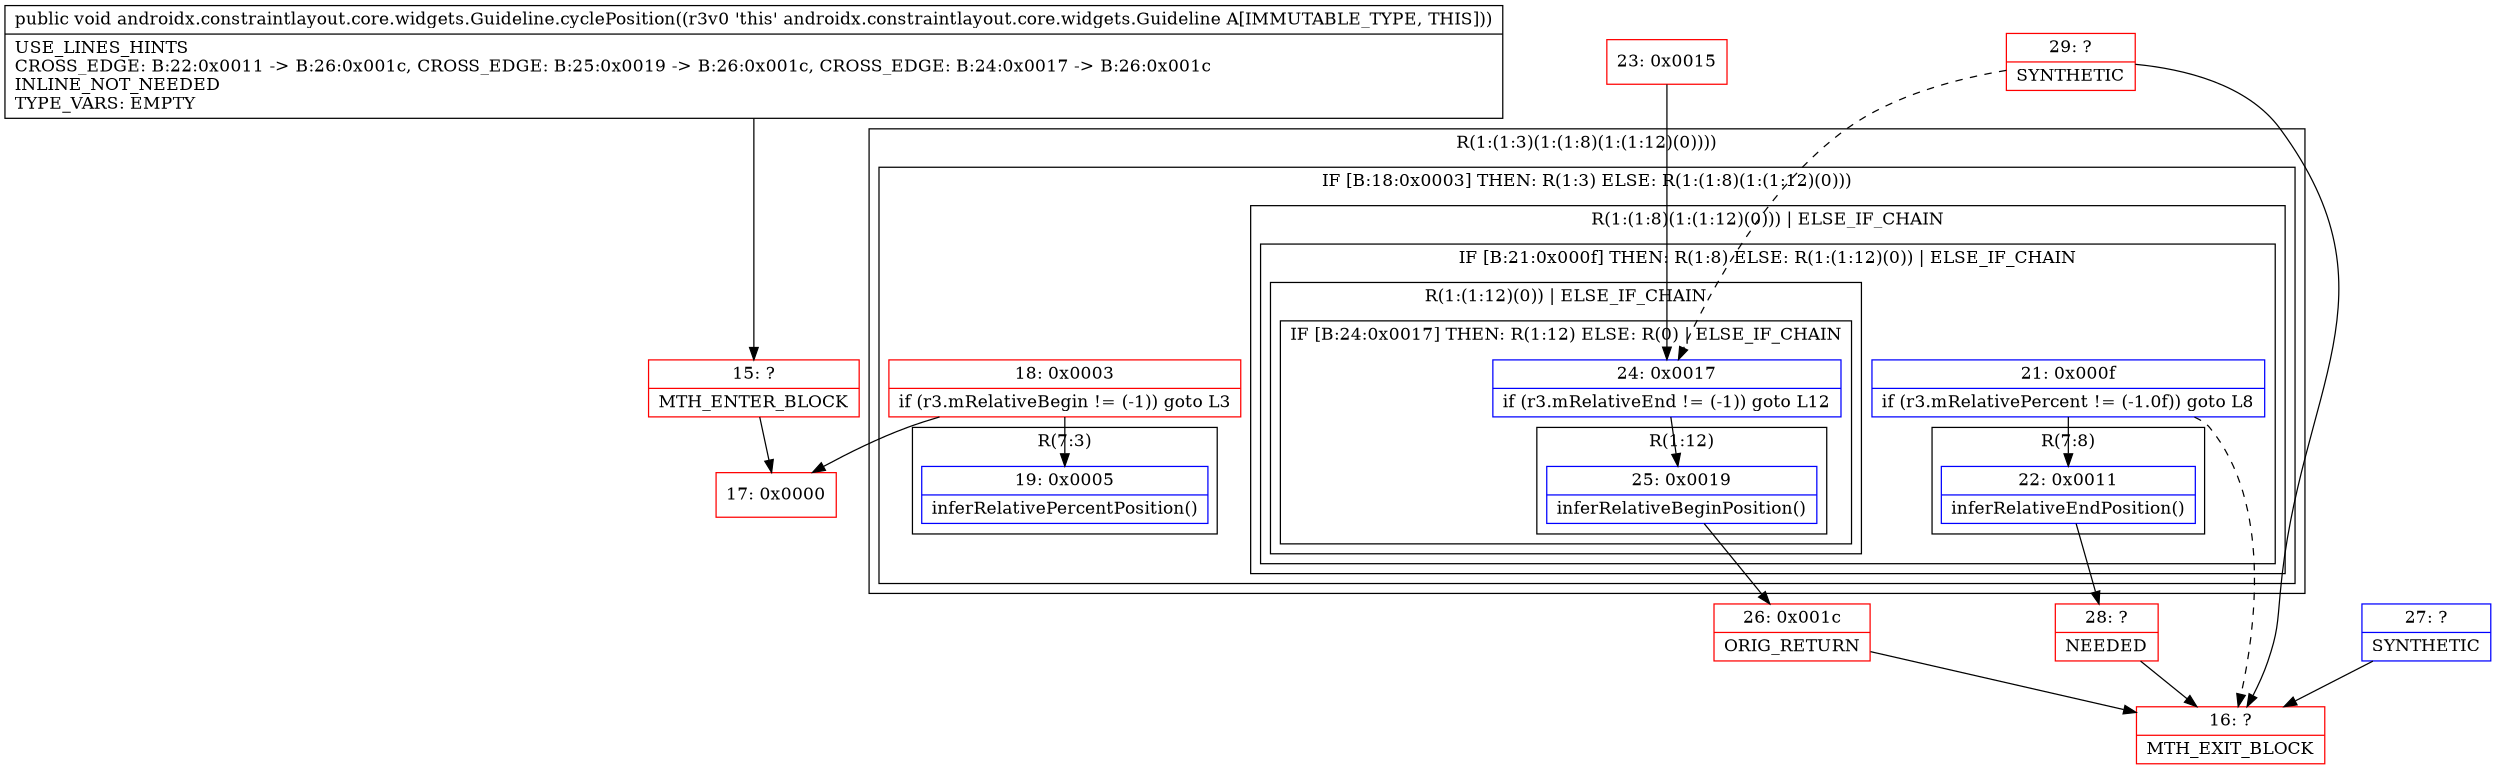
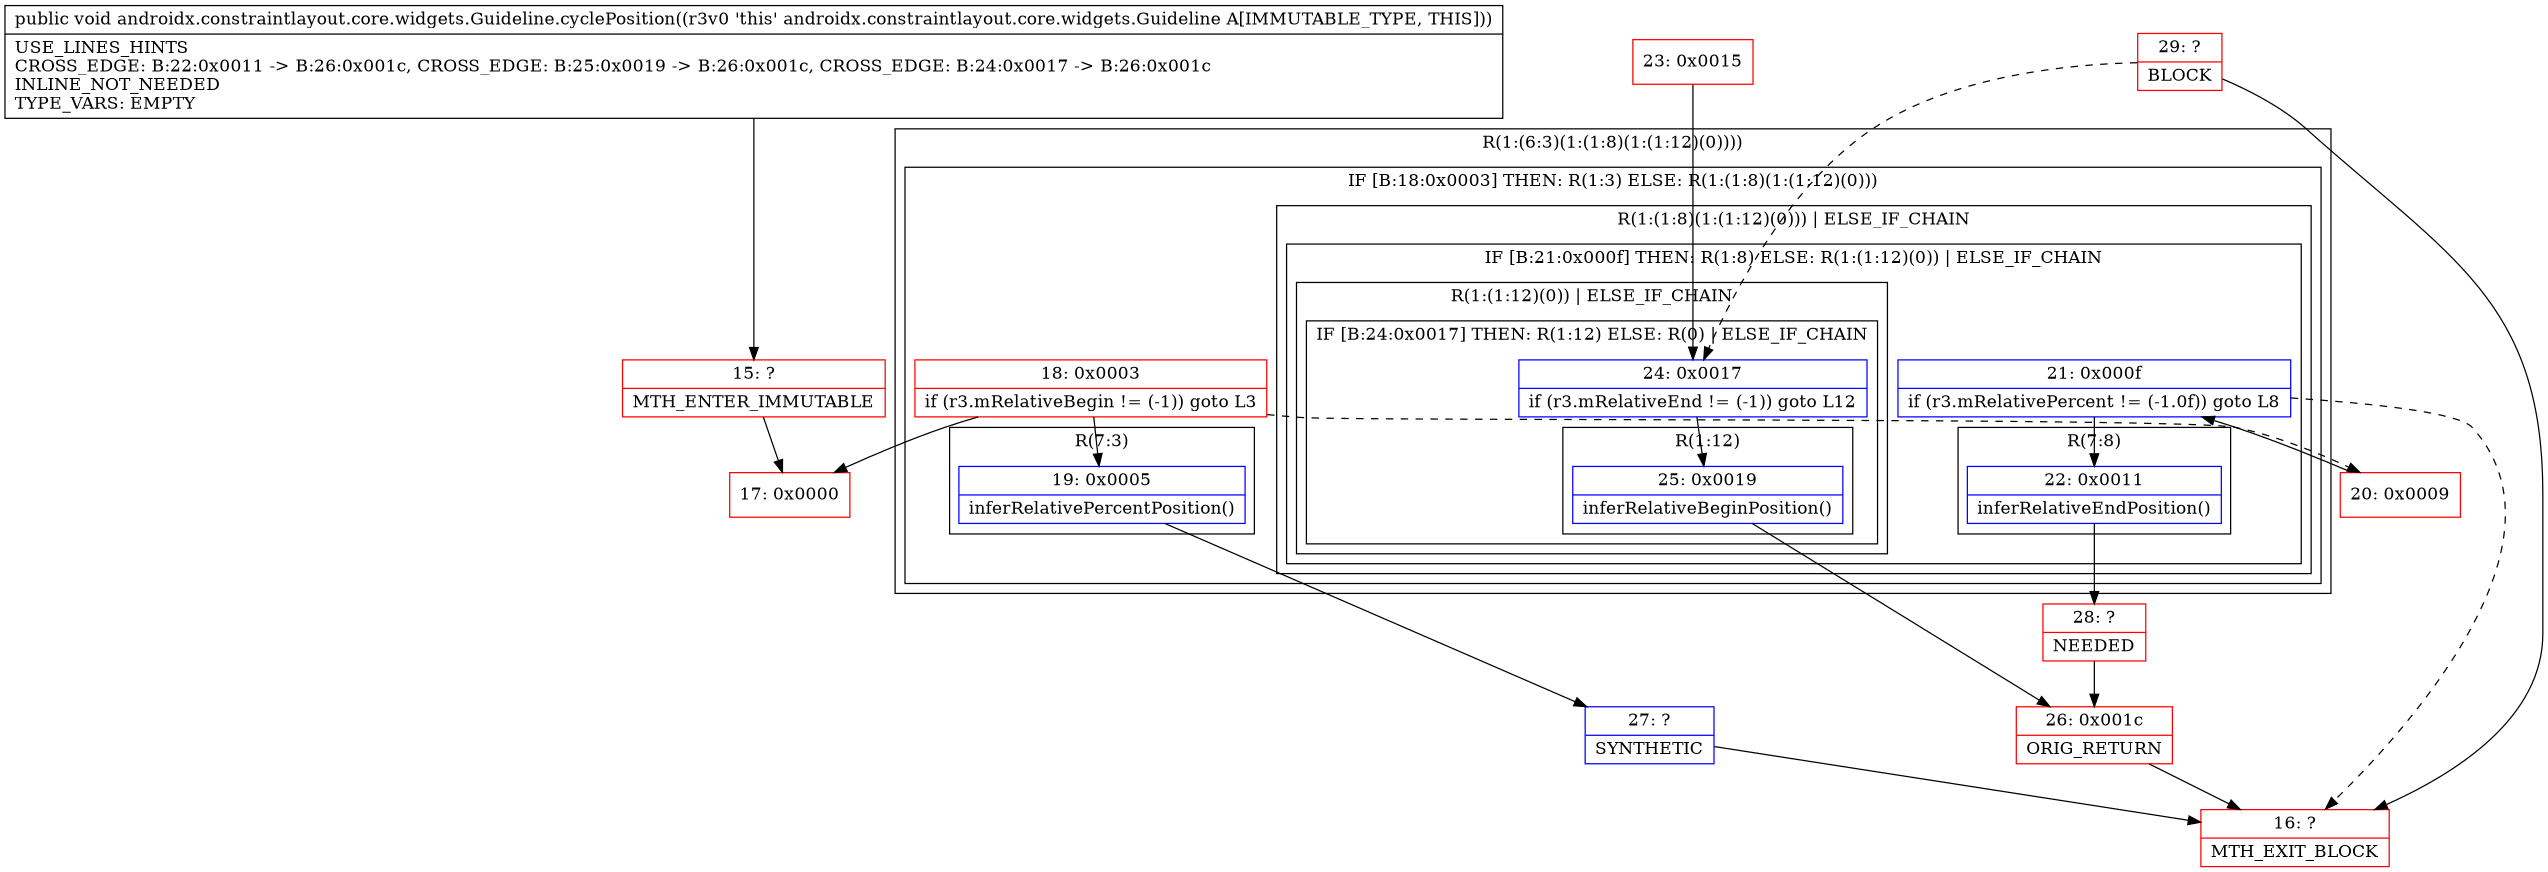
(2071, 76) -> (2180, 76)
(1587, 143) -> (1613, 143)
(754, 402) -> (754, 402)
none -> (2400, 495)
none -> (1370, 613)
(2164, 680) -> (2094, 678)
